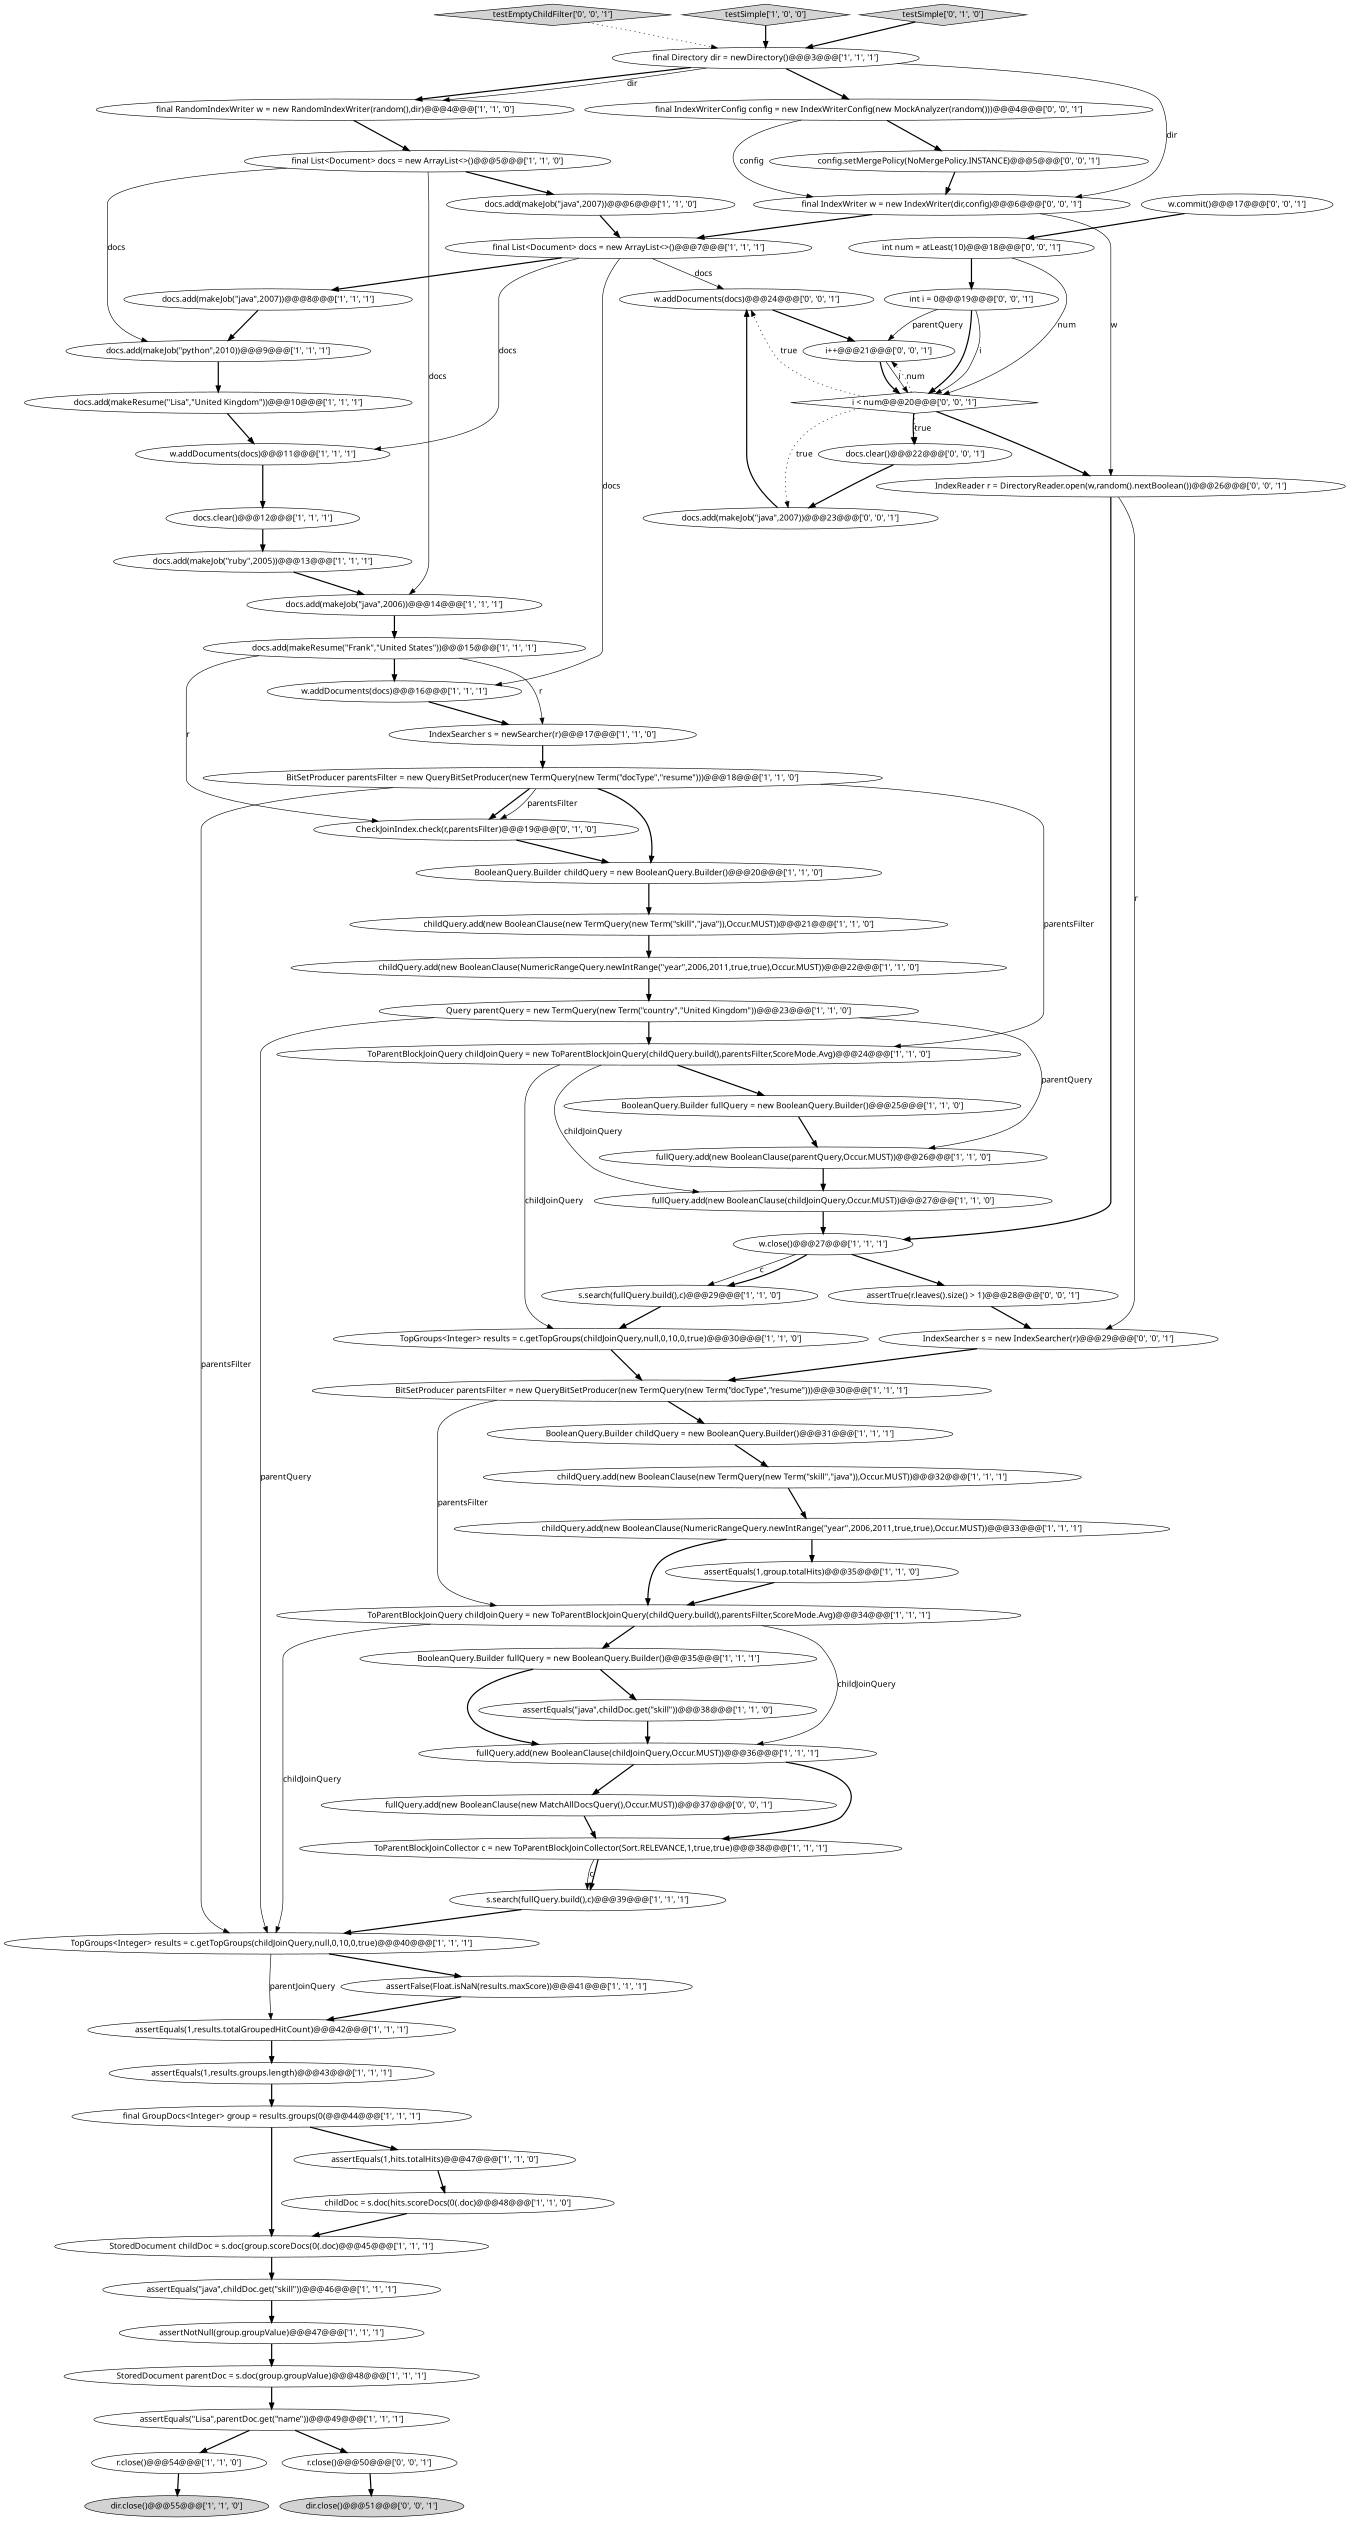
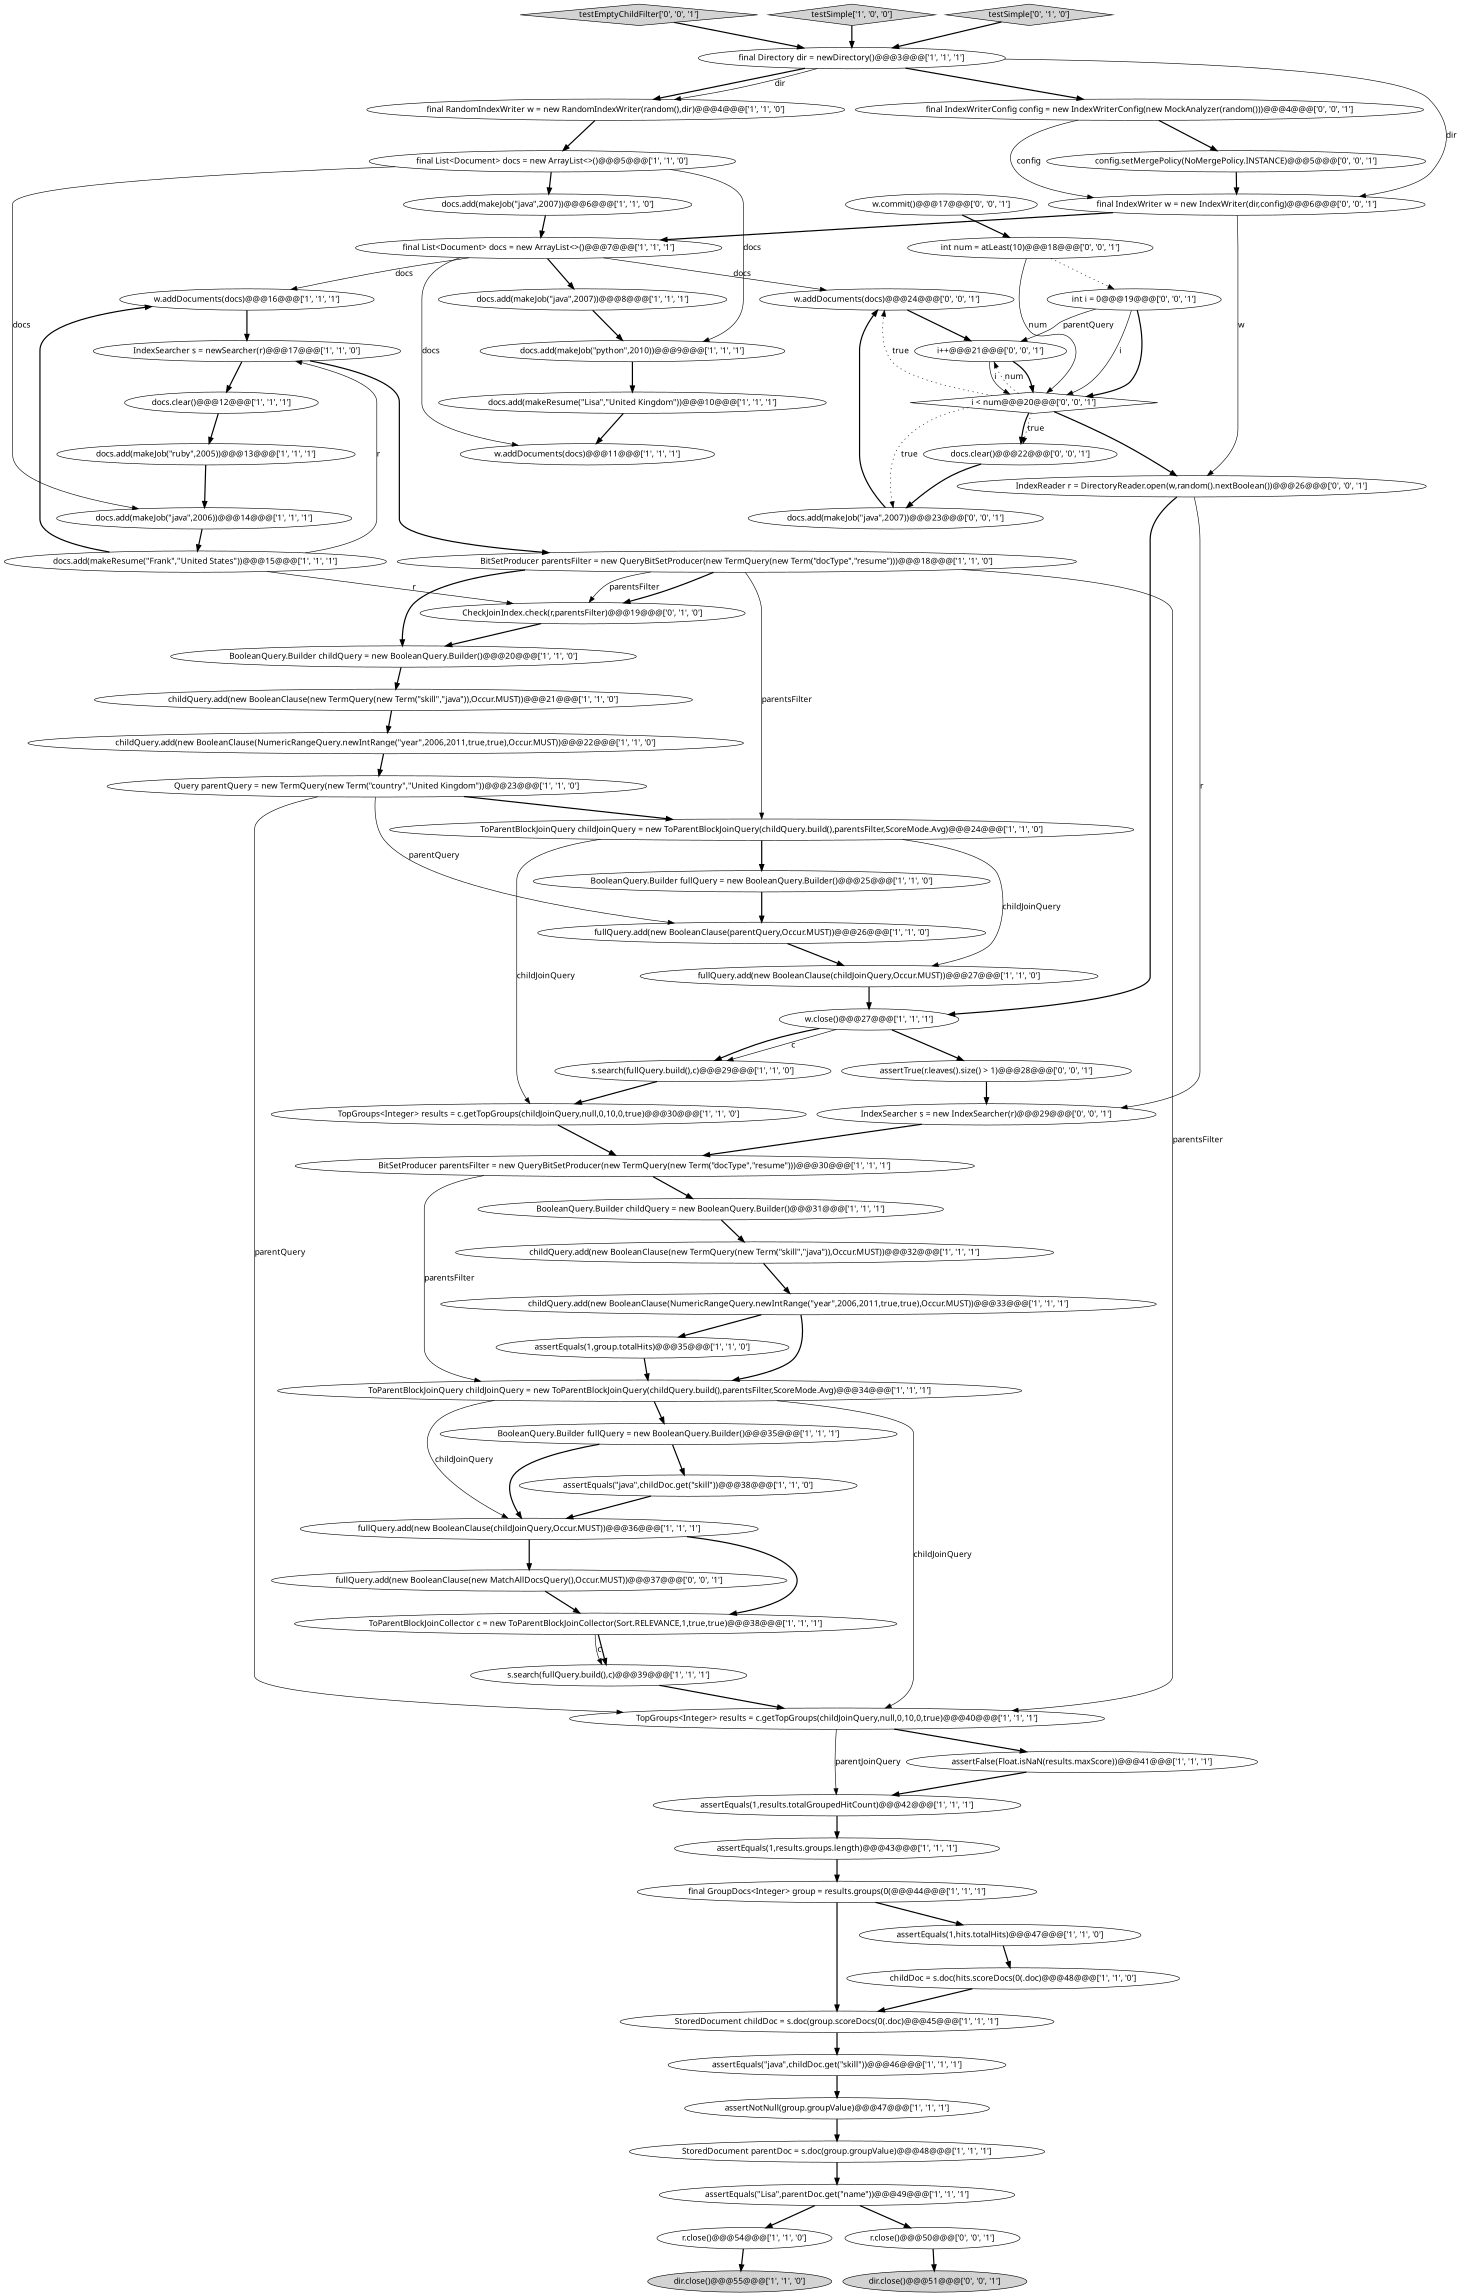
(650, 35) -> (736, 35)
(971, 271) -> (1080, 272)
(263, 483) -> (236, 374)
